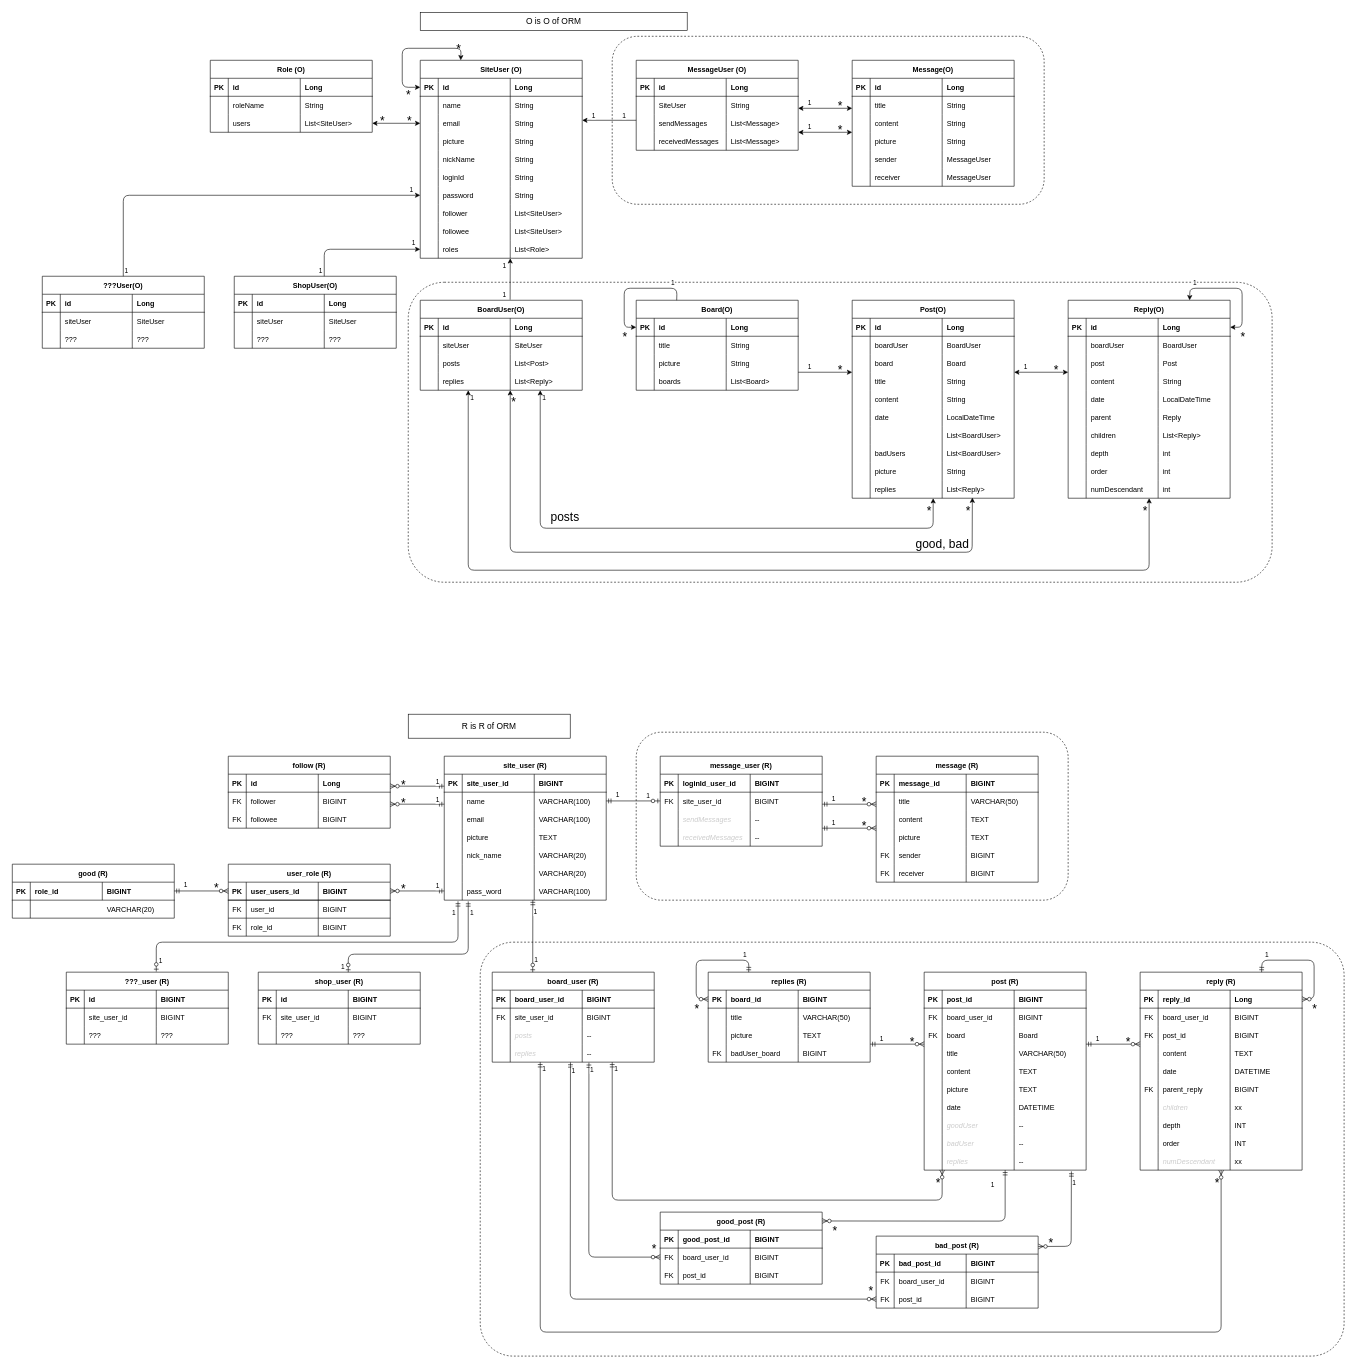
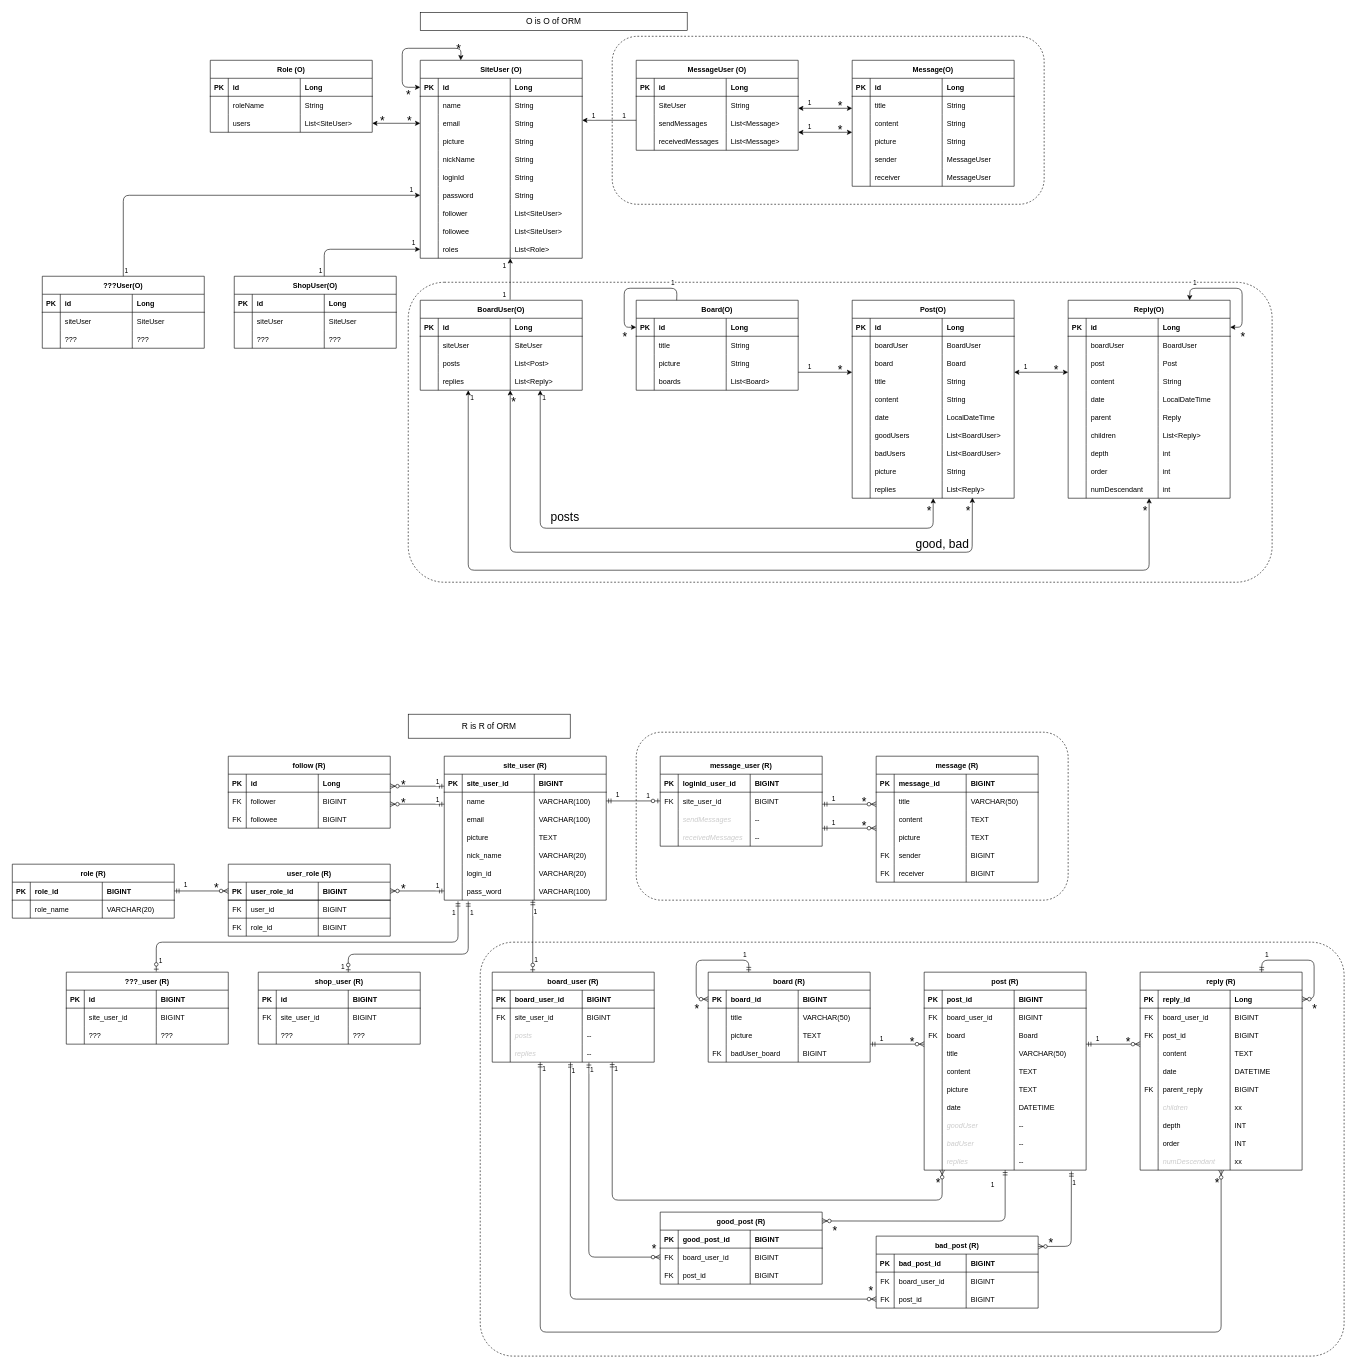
none -> (906, 435)
none -> (498, 873)
(93, 874) -> (93, 874)
(276, 892) -> (273, 892)
none -> (66, 909)
(789, 982) -> (789, 982)
